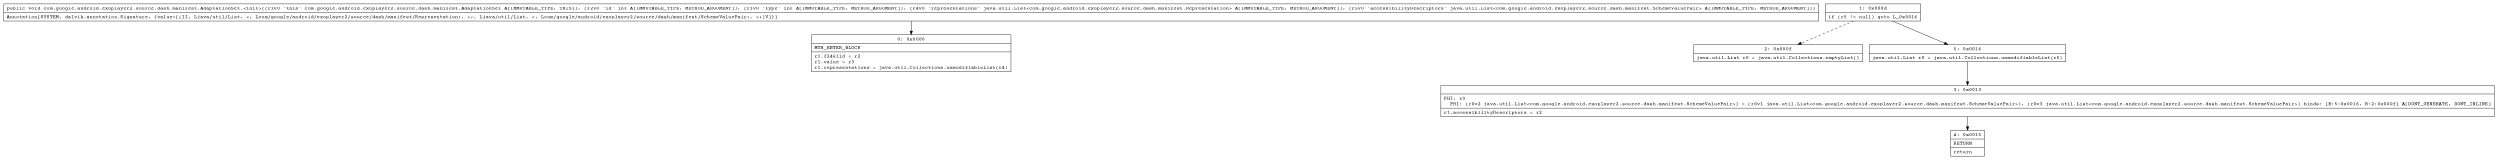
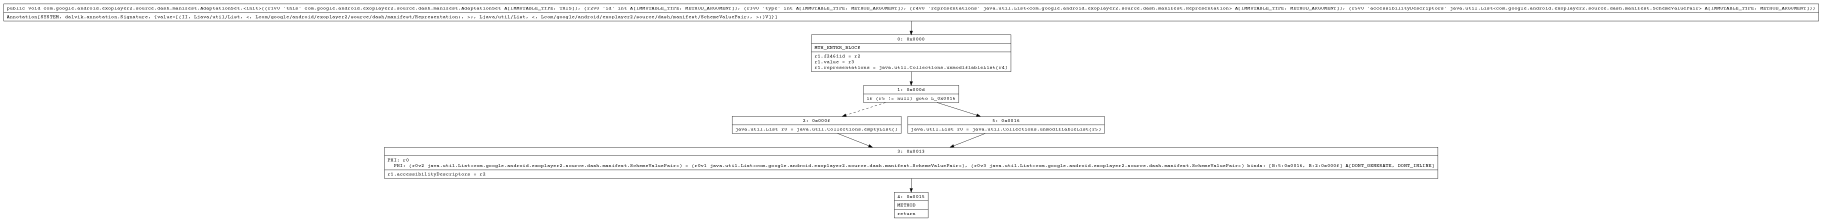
none -> (911, 77)
none -> (853, 140)
(1963, 143) -> (907, 205)
